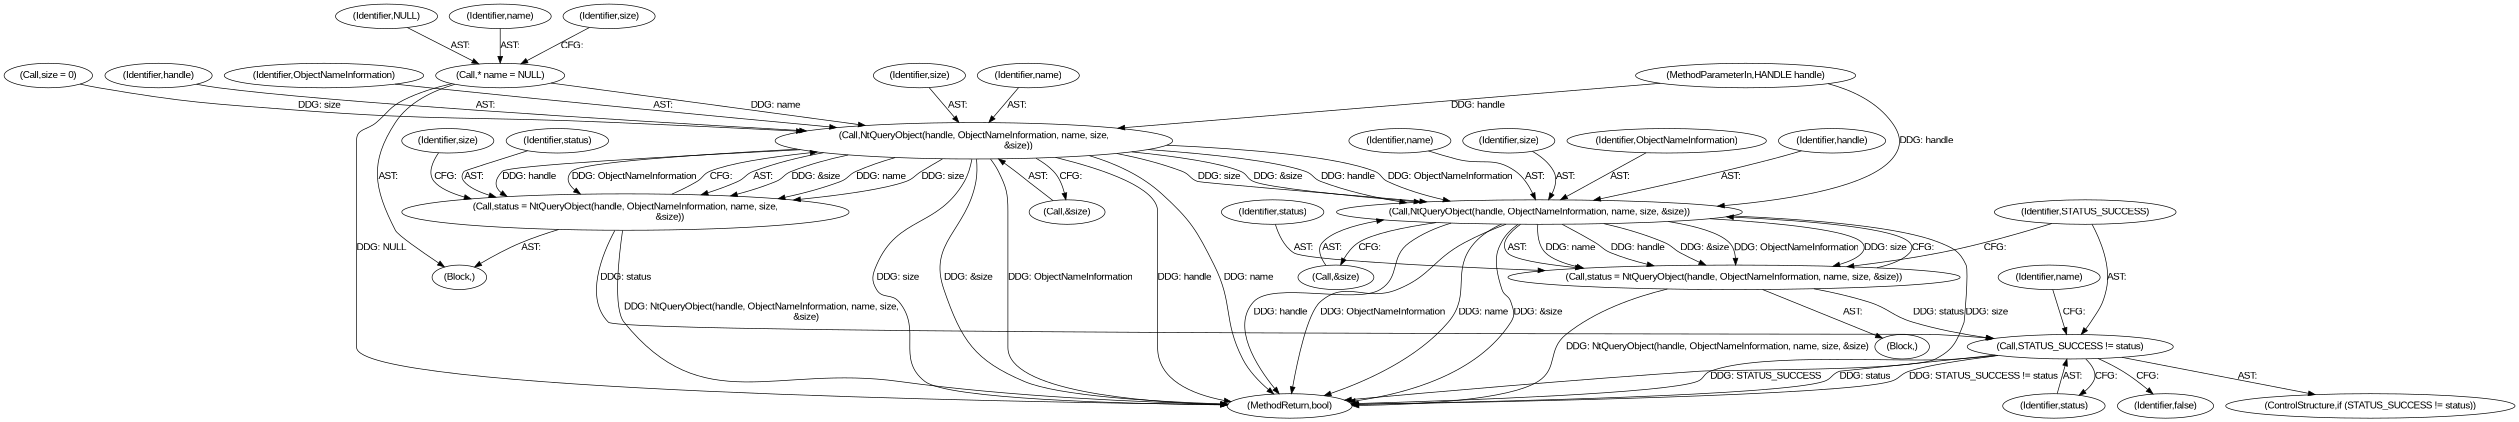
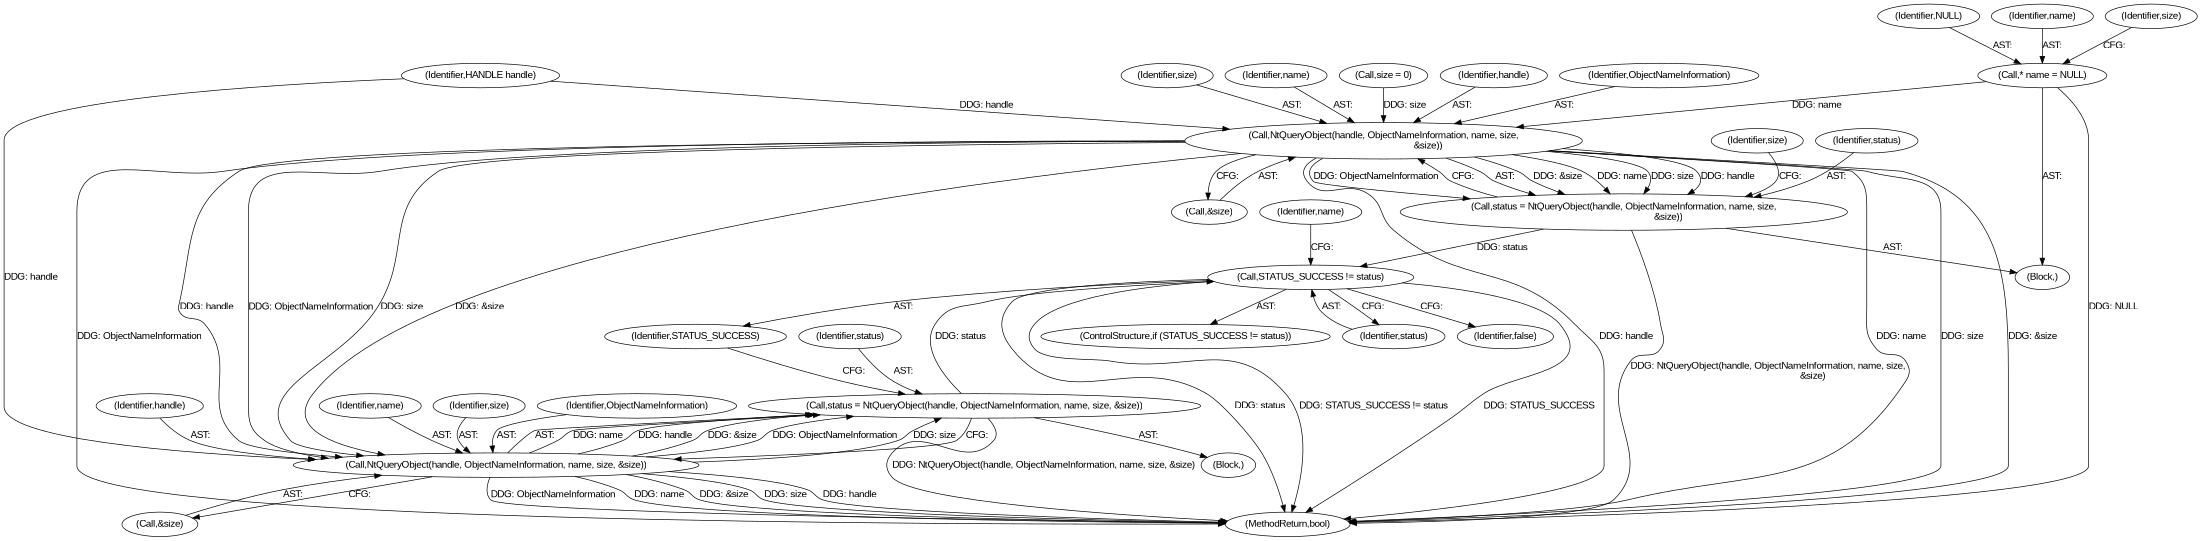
(1746, 76) -> (480, 76)
(2108, 278) -> (980, 293)
